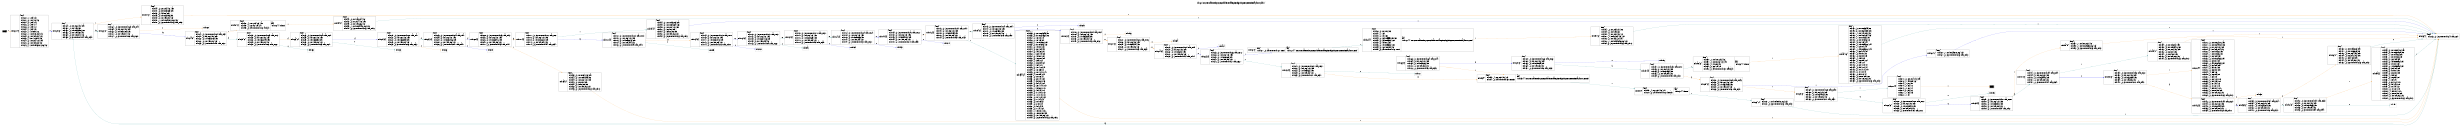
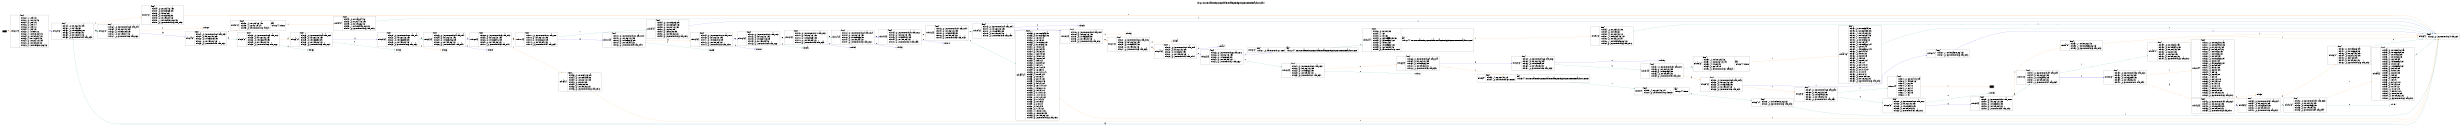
(1400, 79) -> (1360, 67)
